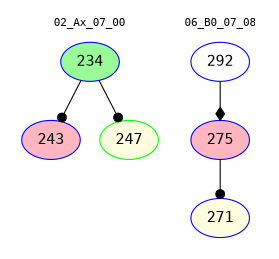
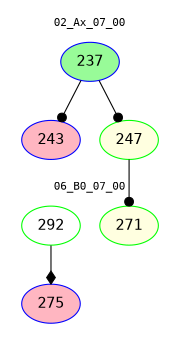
(221, 23) -> (90, 187)
(90, 62) -> (90, 62)
(220, 62) -> (51, 226)
(220, 175) -> (129, 184)
(220, 218) -> (129, 226)
